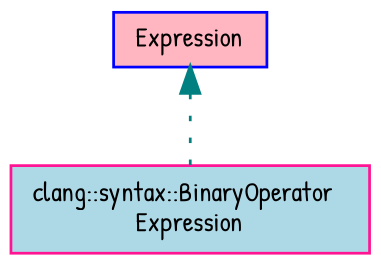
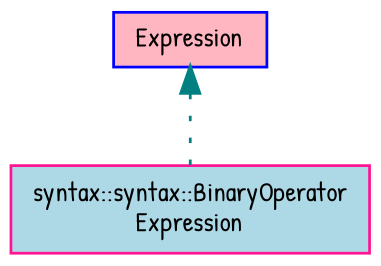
(190, 209) -> (190, 209)
